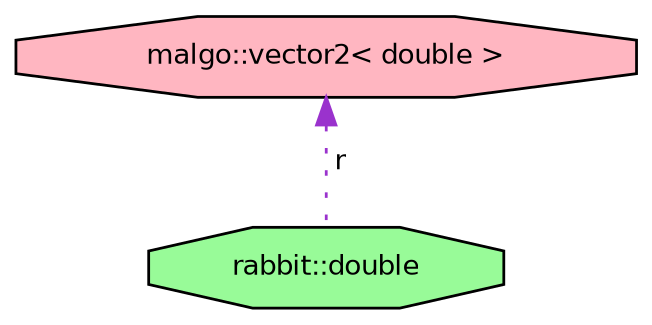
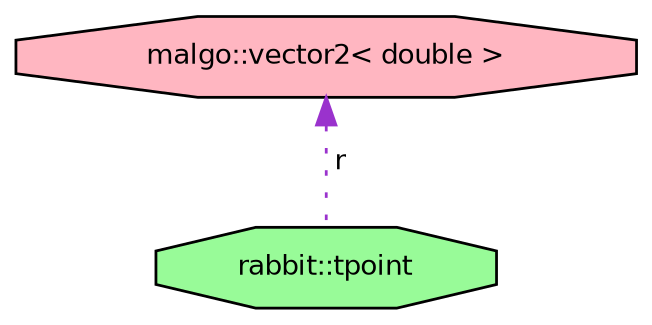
(326, 268) -> (326, 268)
